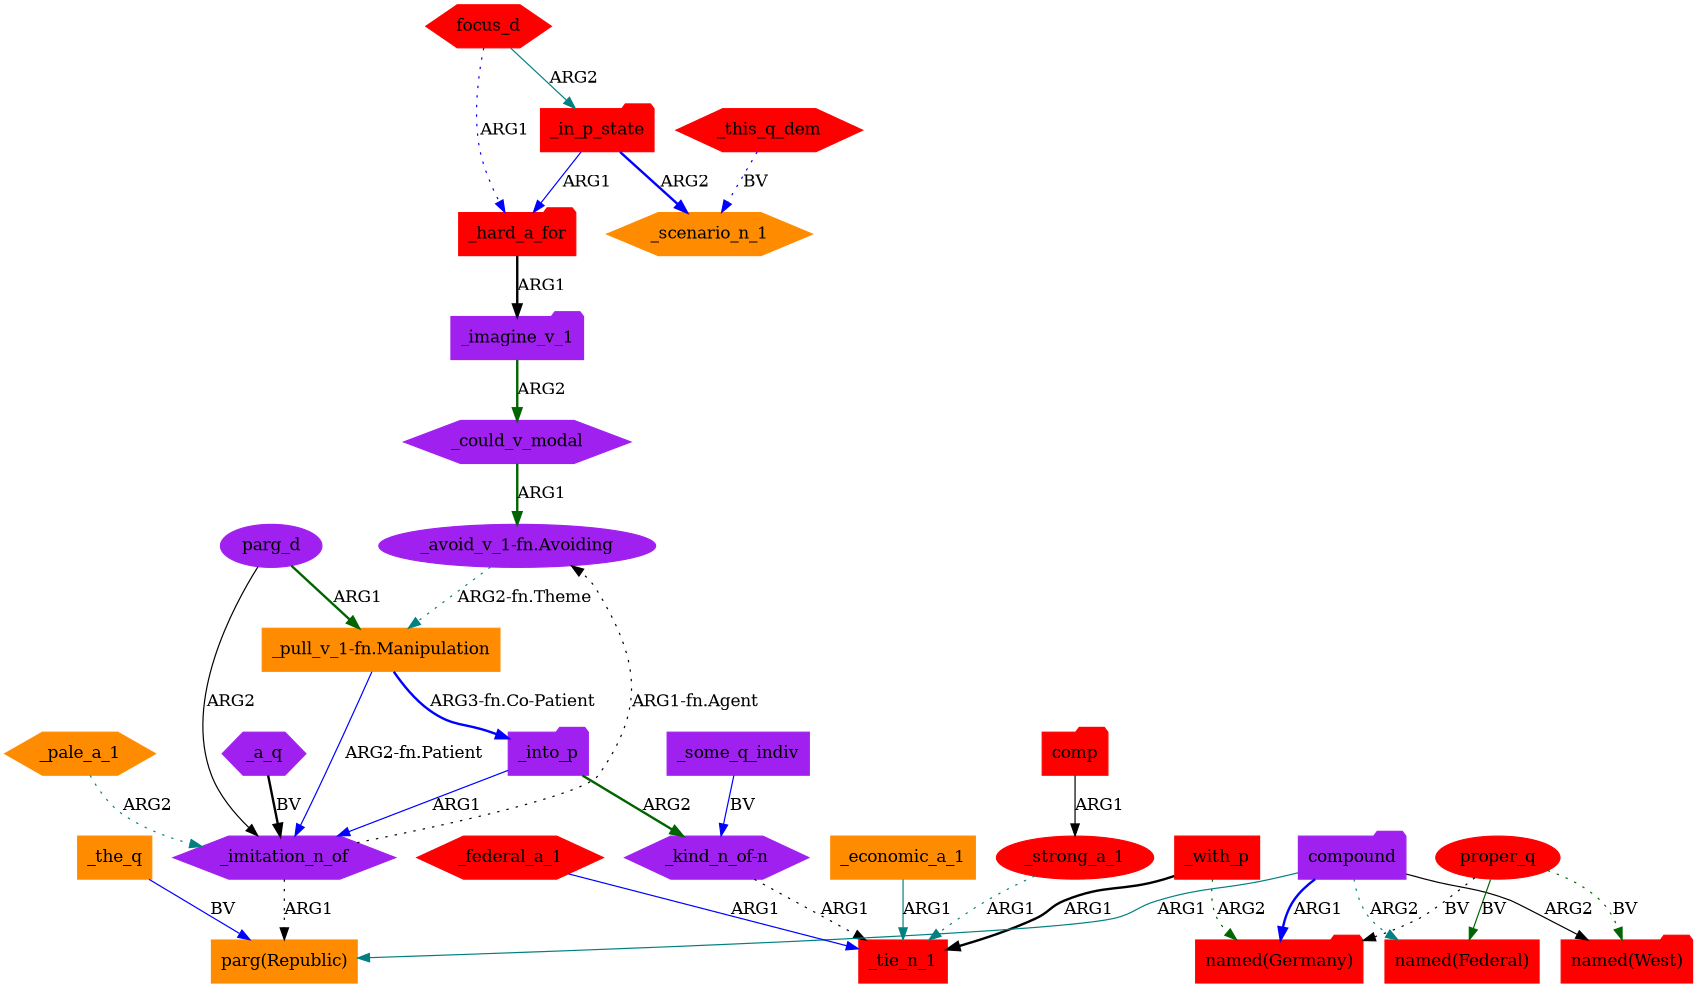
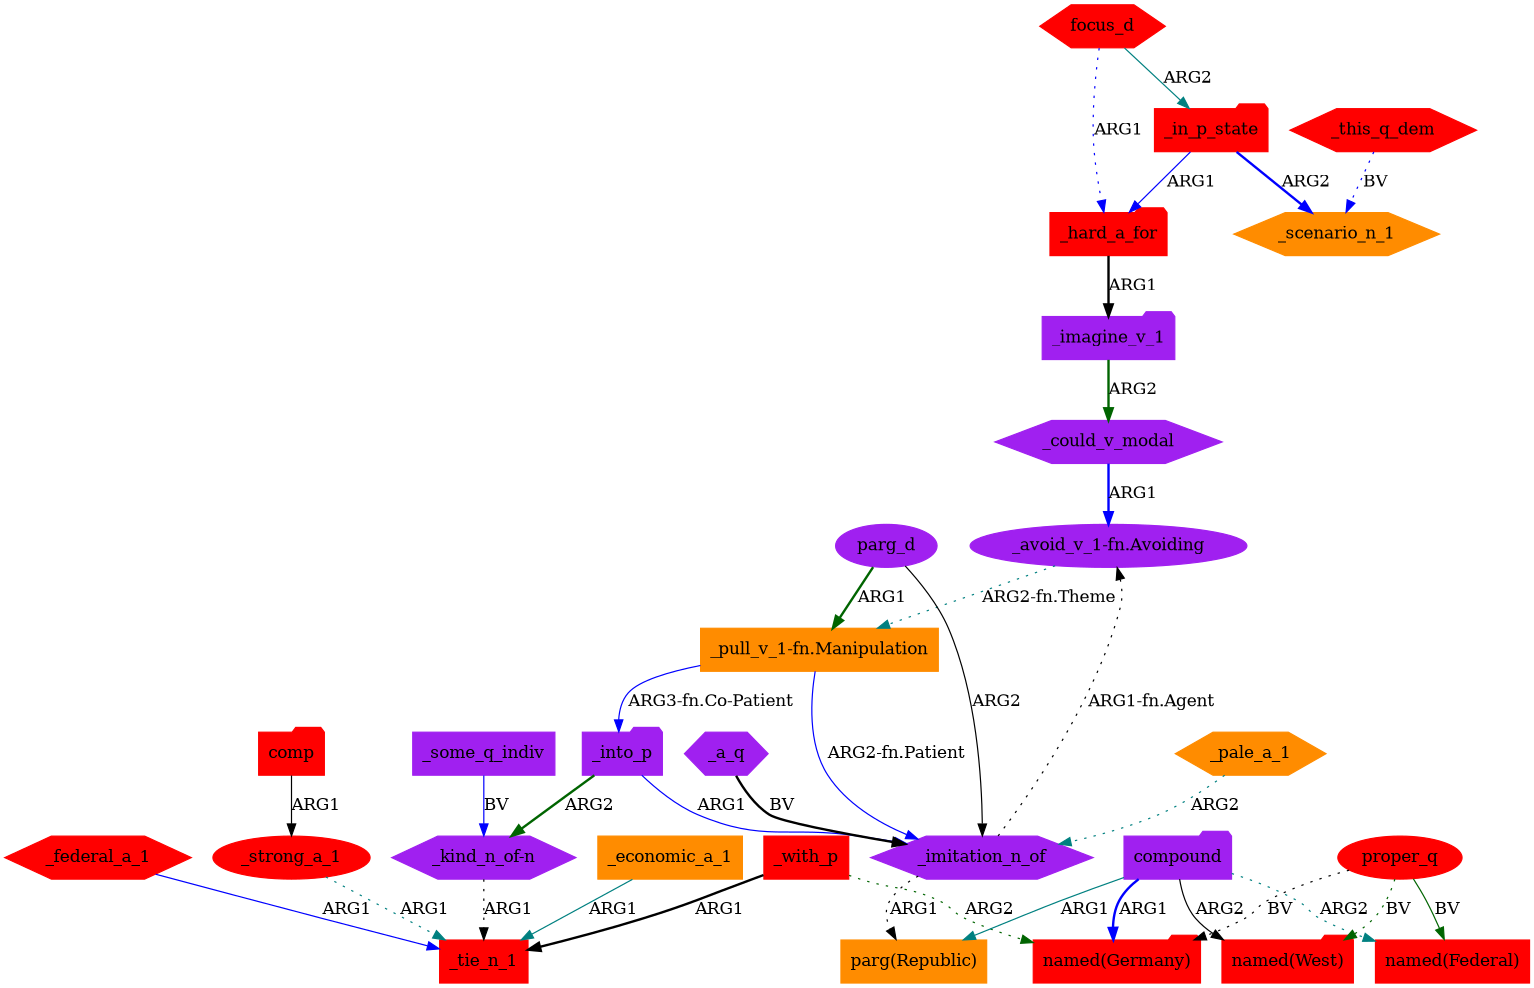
(517, 488) -> (1109, 488)
(438, 715) -> (649, 680)
(115, 858) -> none
